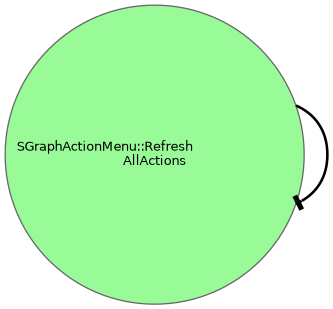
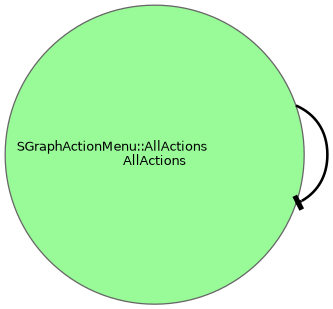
(155, 155) -> (155, 155)
